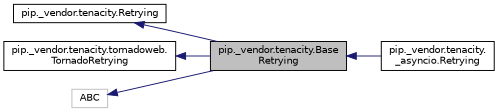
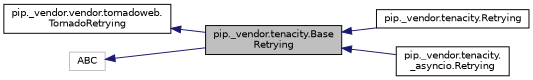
(181, 33) -> (364, 29)
(90, 56) -> (87, 19)
